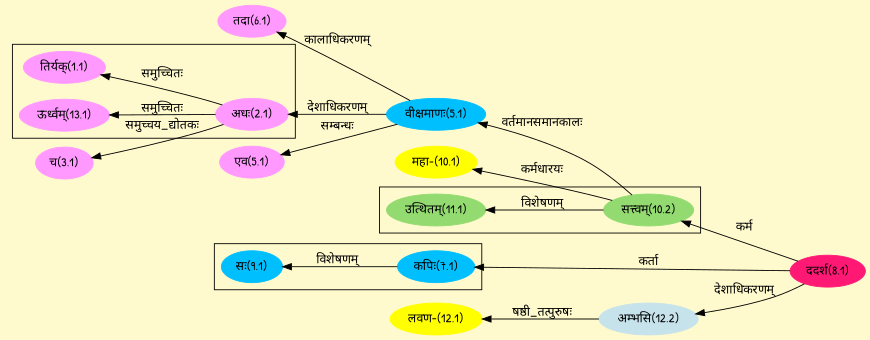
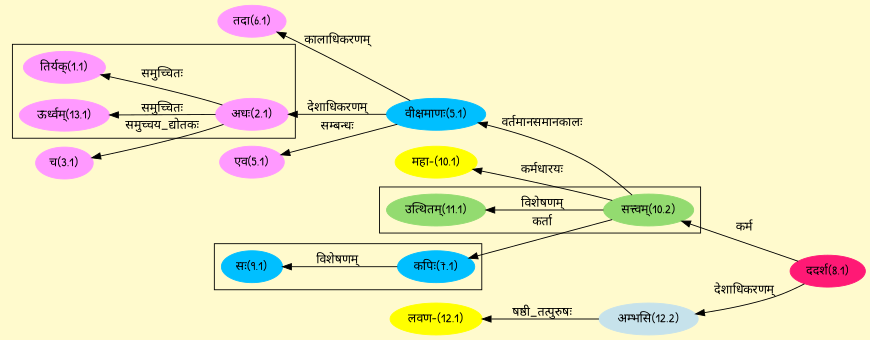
(637, 269) -> (541, 239)
